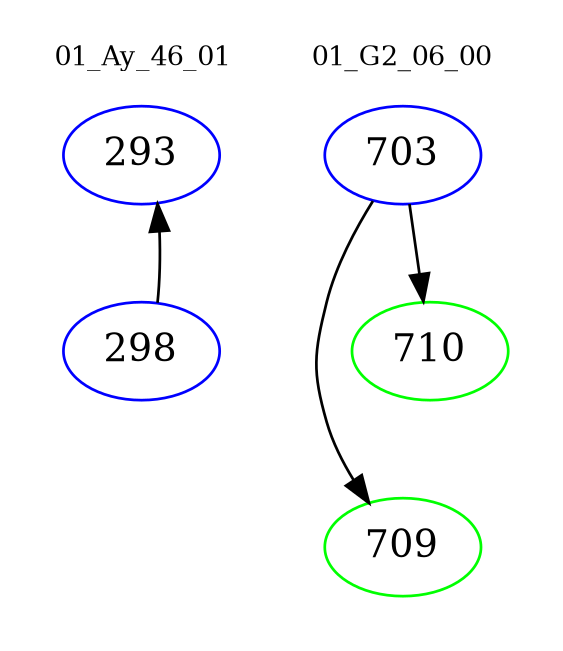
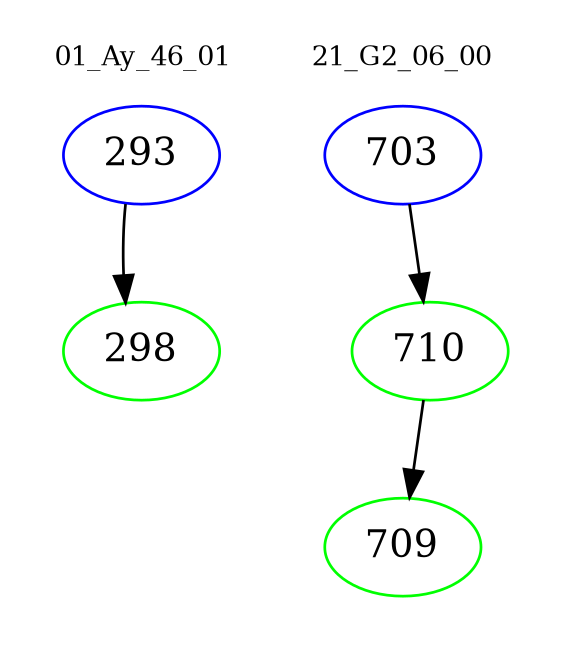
(403, 59) -> (403, 59)
(160, 267) -> (123, 239)
(319, 339) -> (419, 435)
(142, 351) -> (142, 351)
